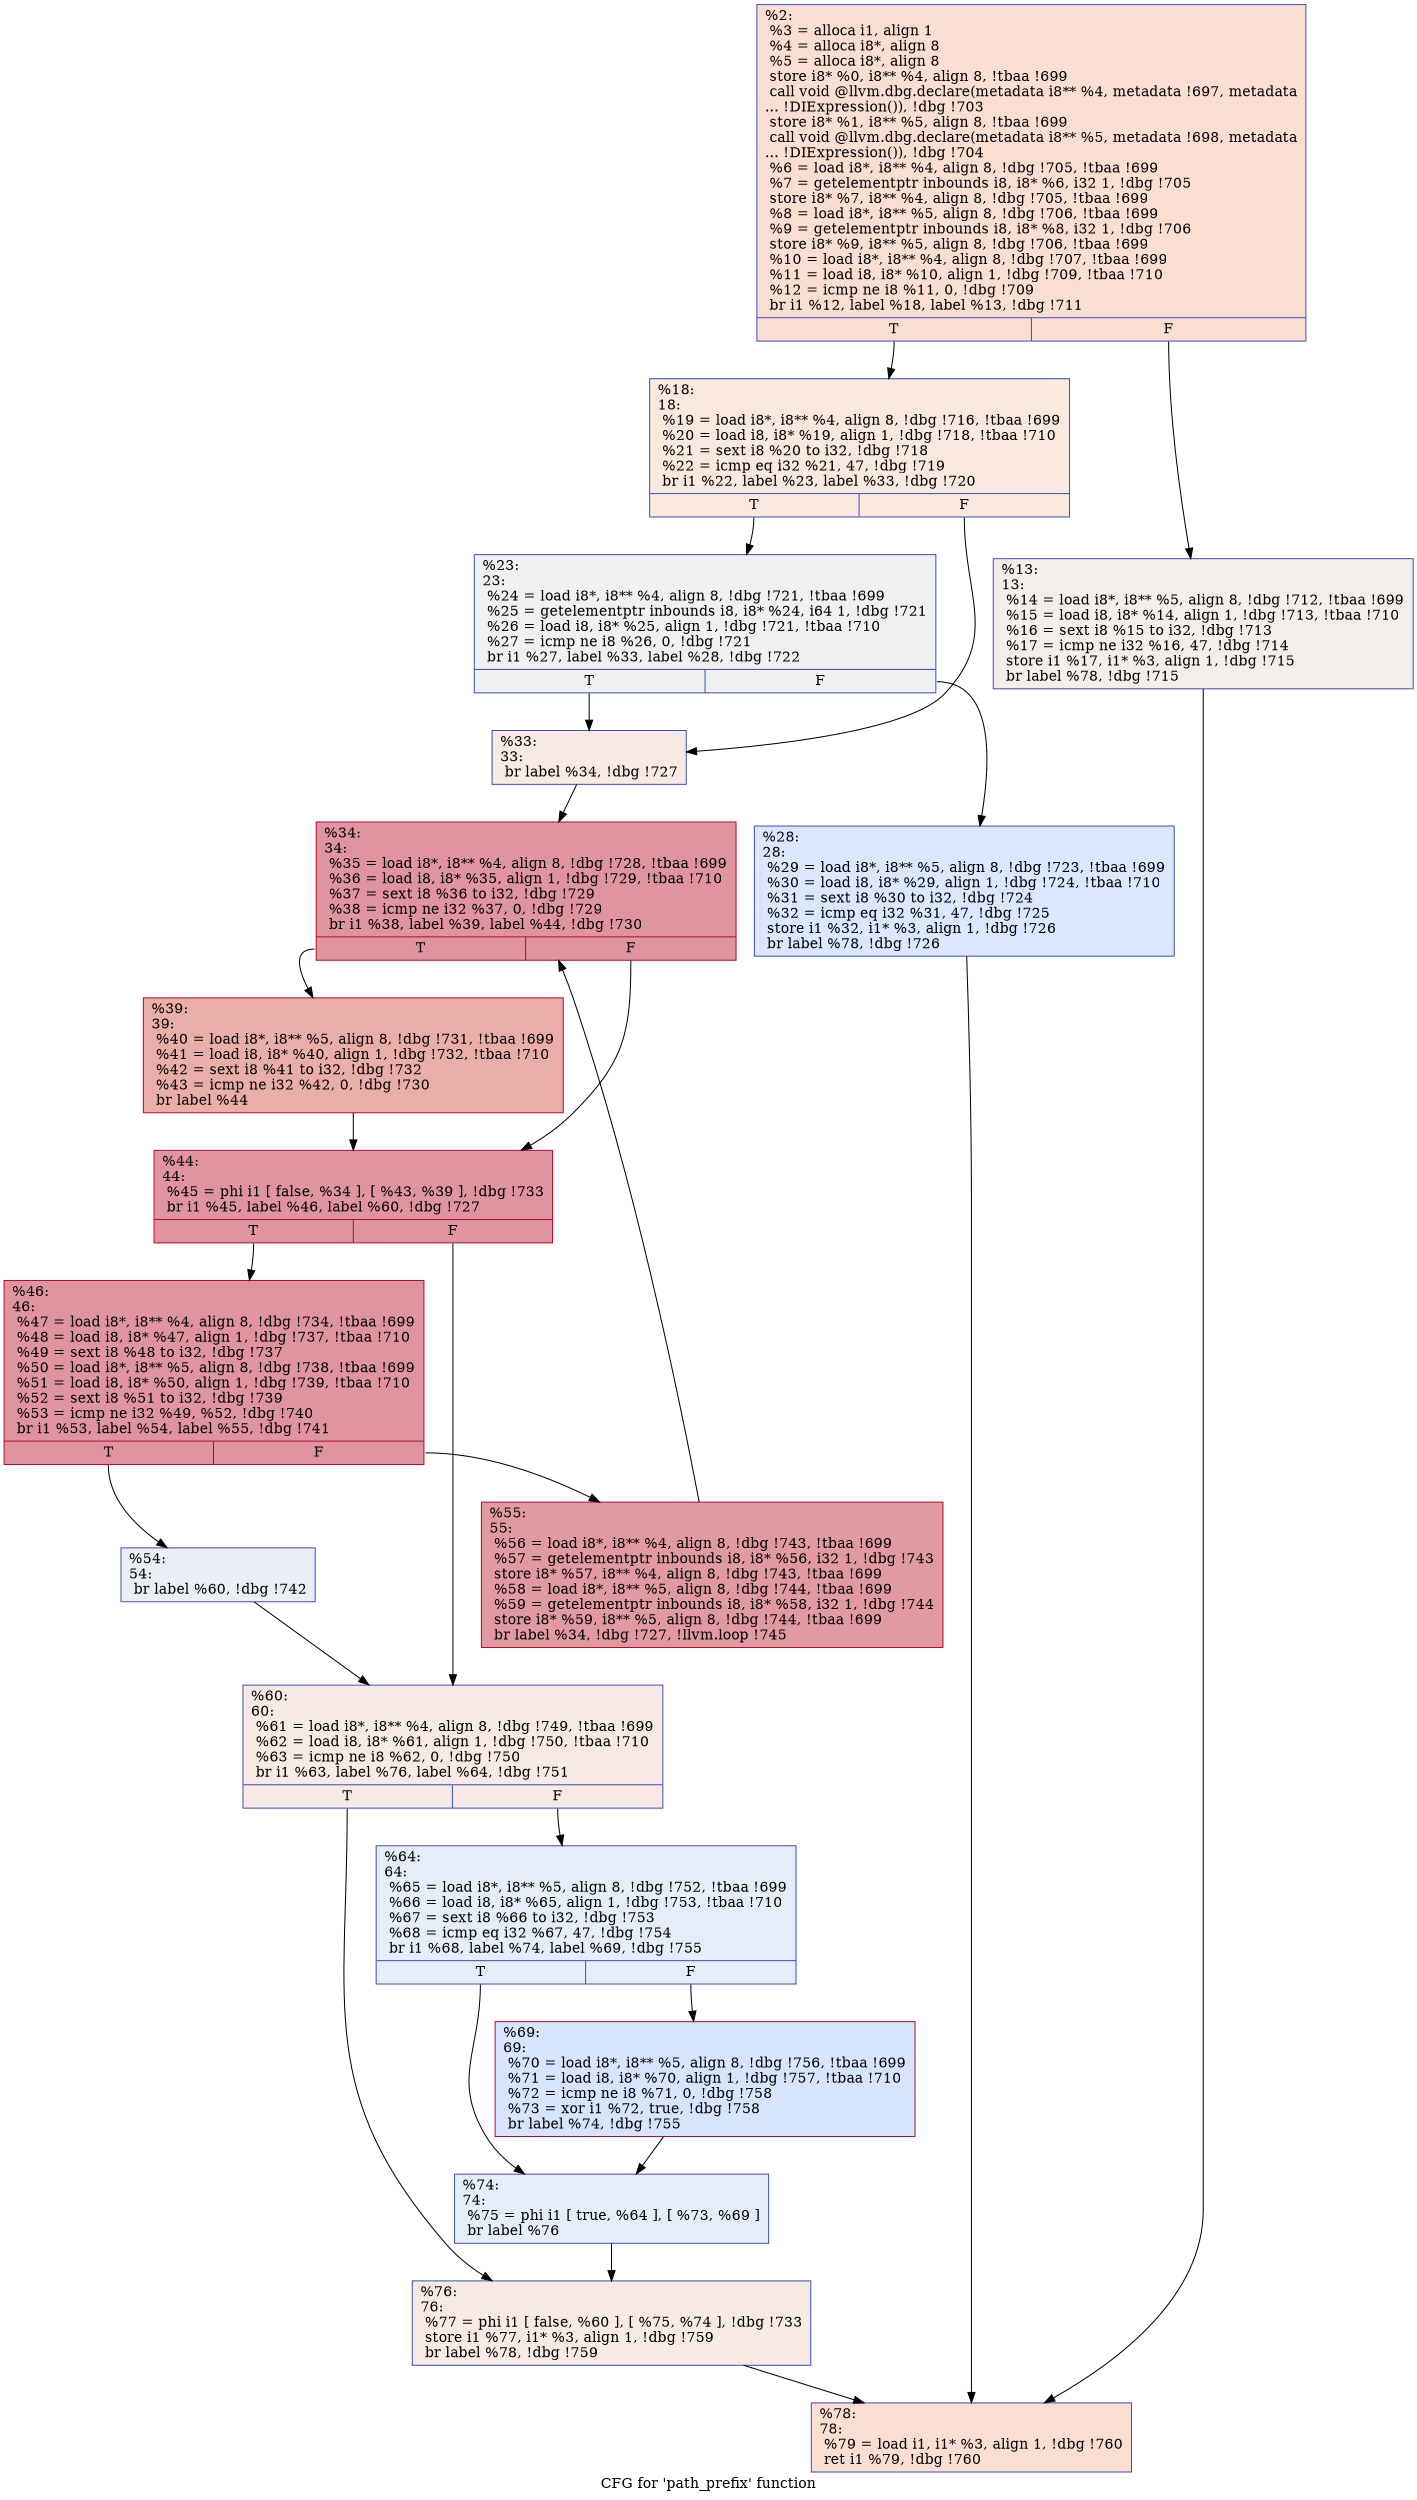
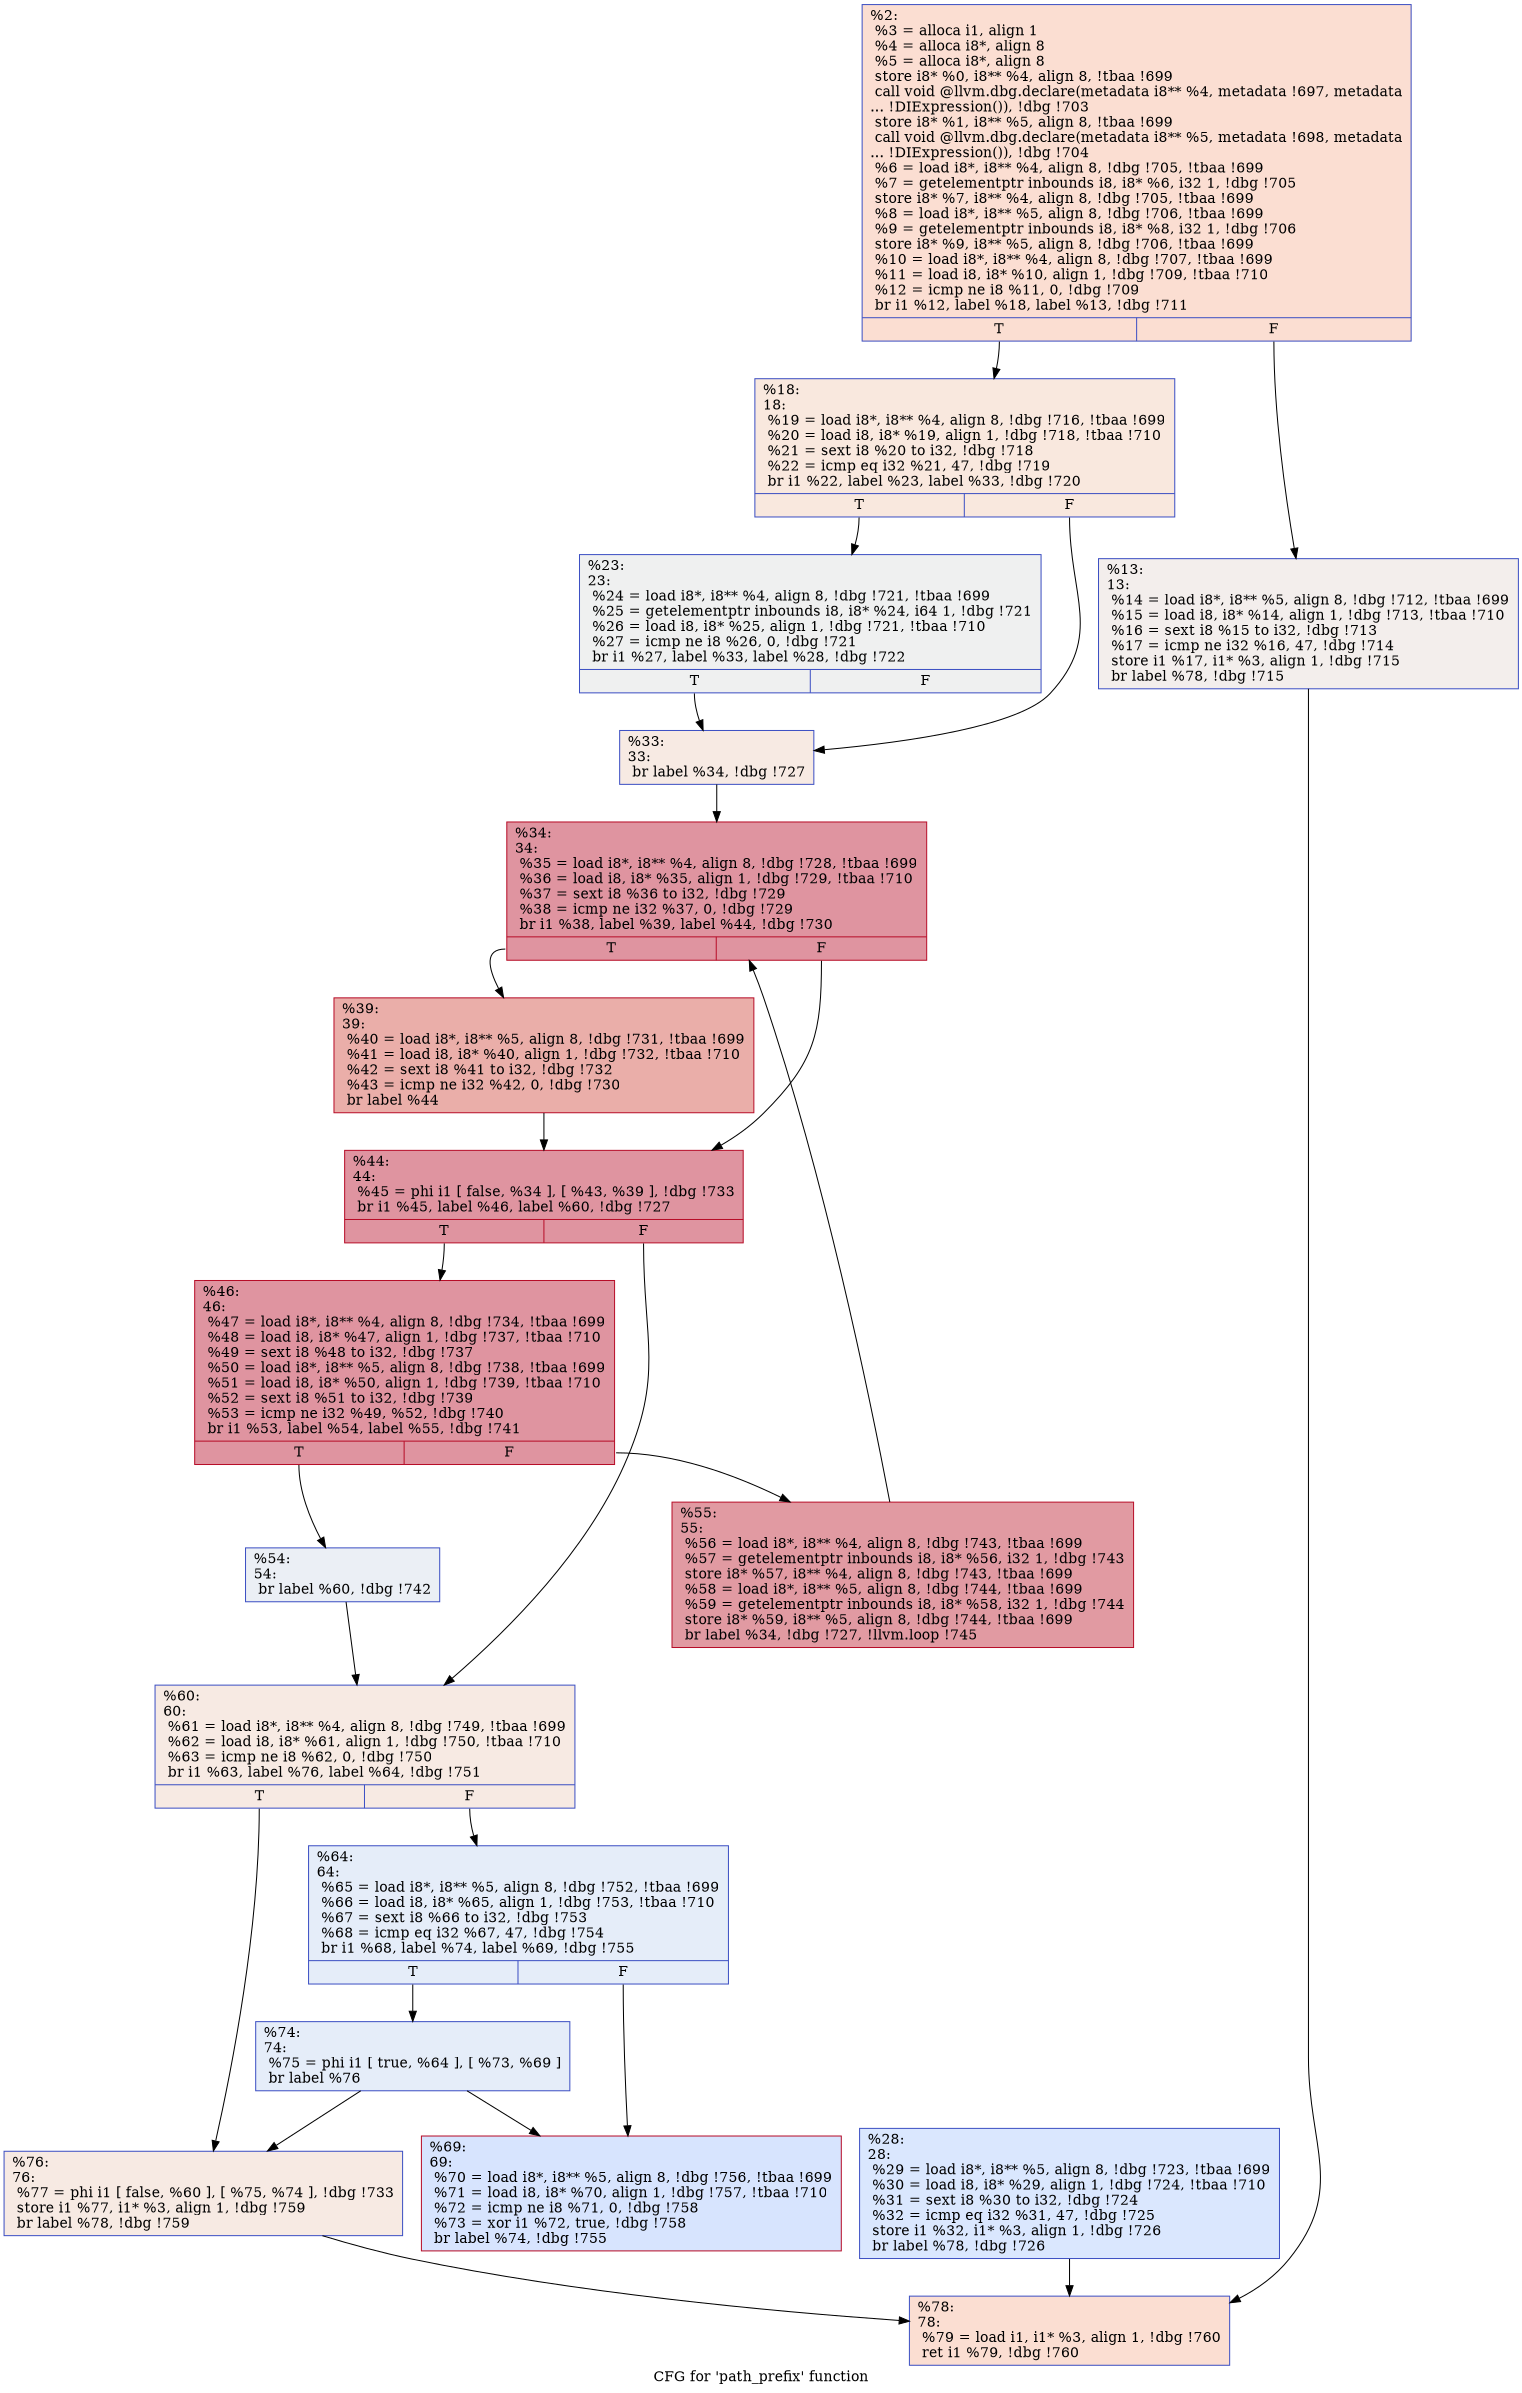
(985, 736) -> none
(653, 2151) -> (499, 2111)
